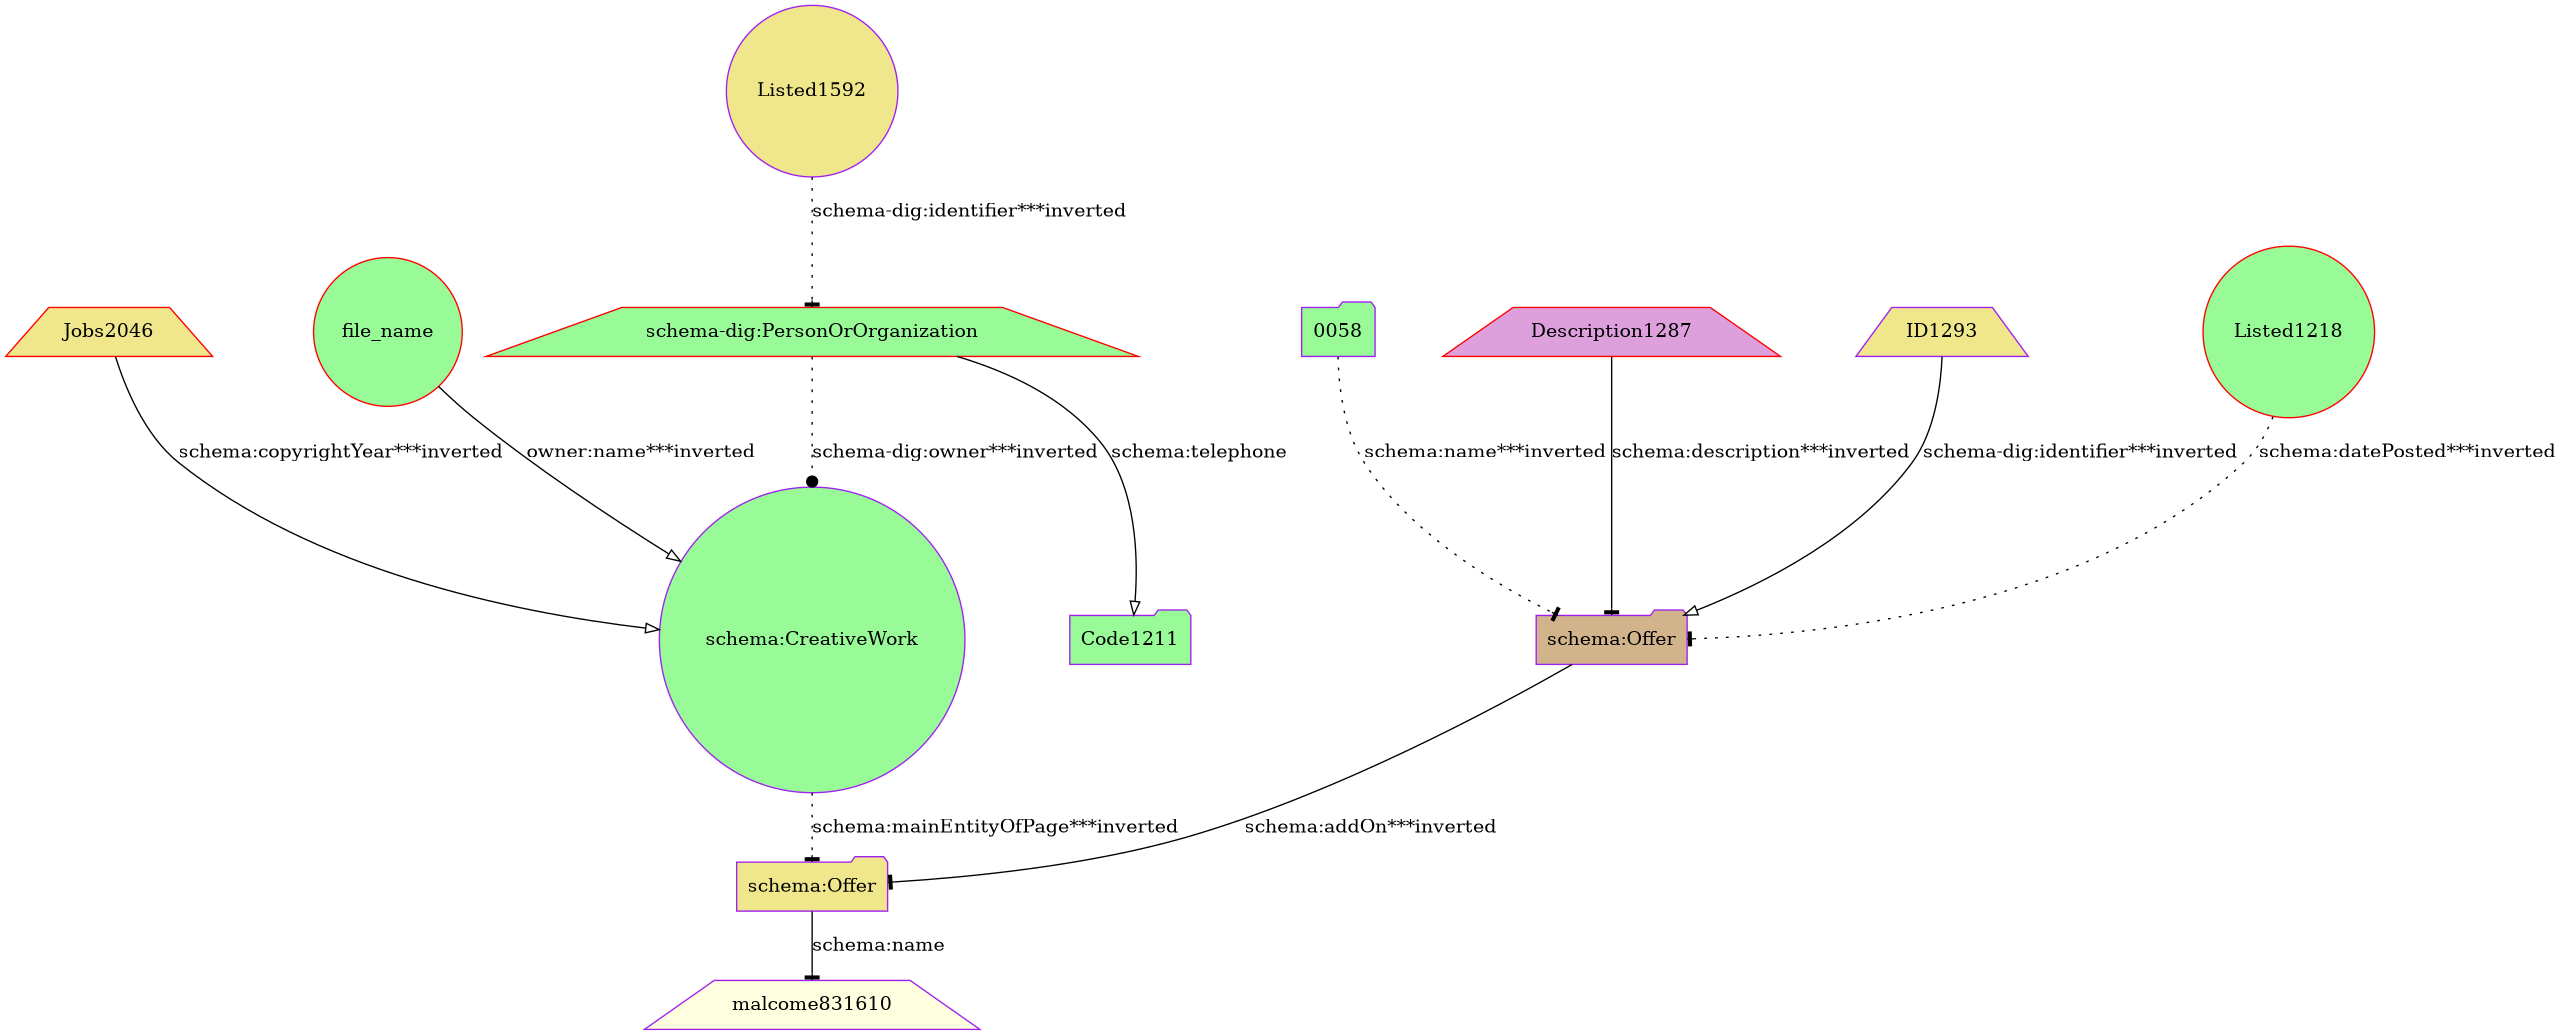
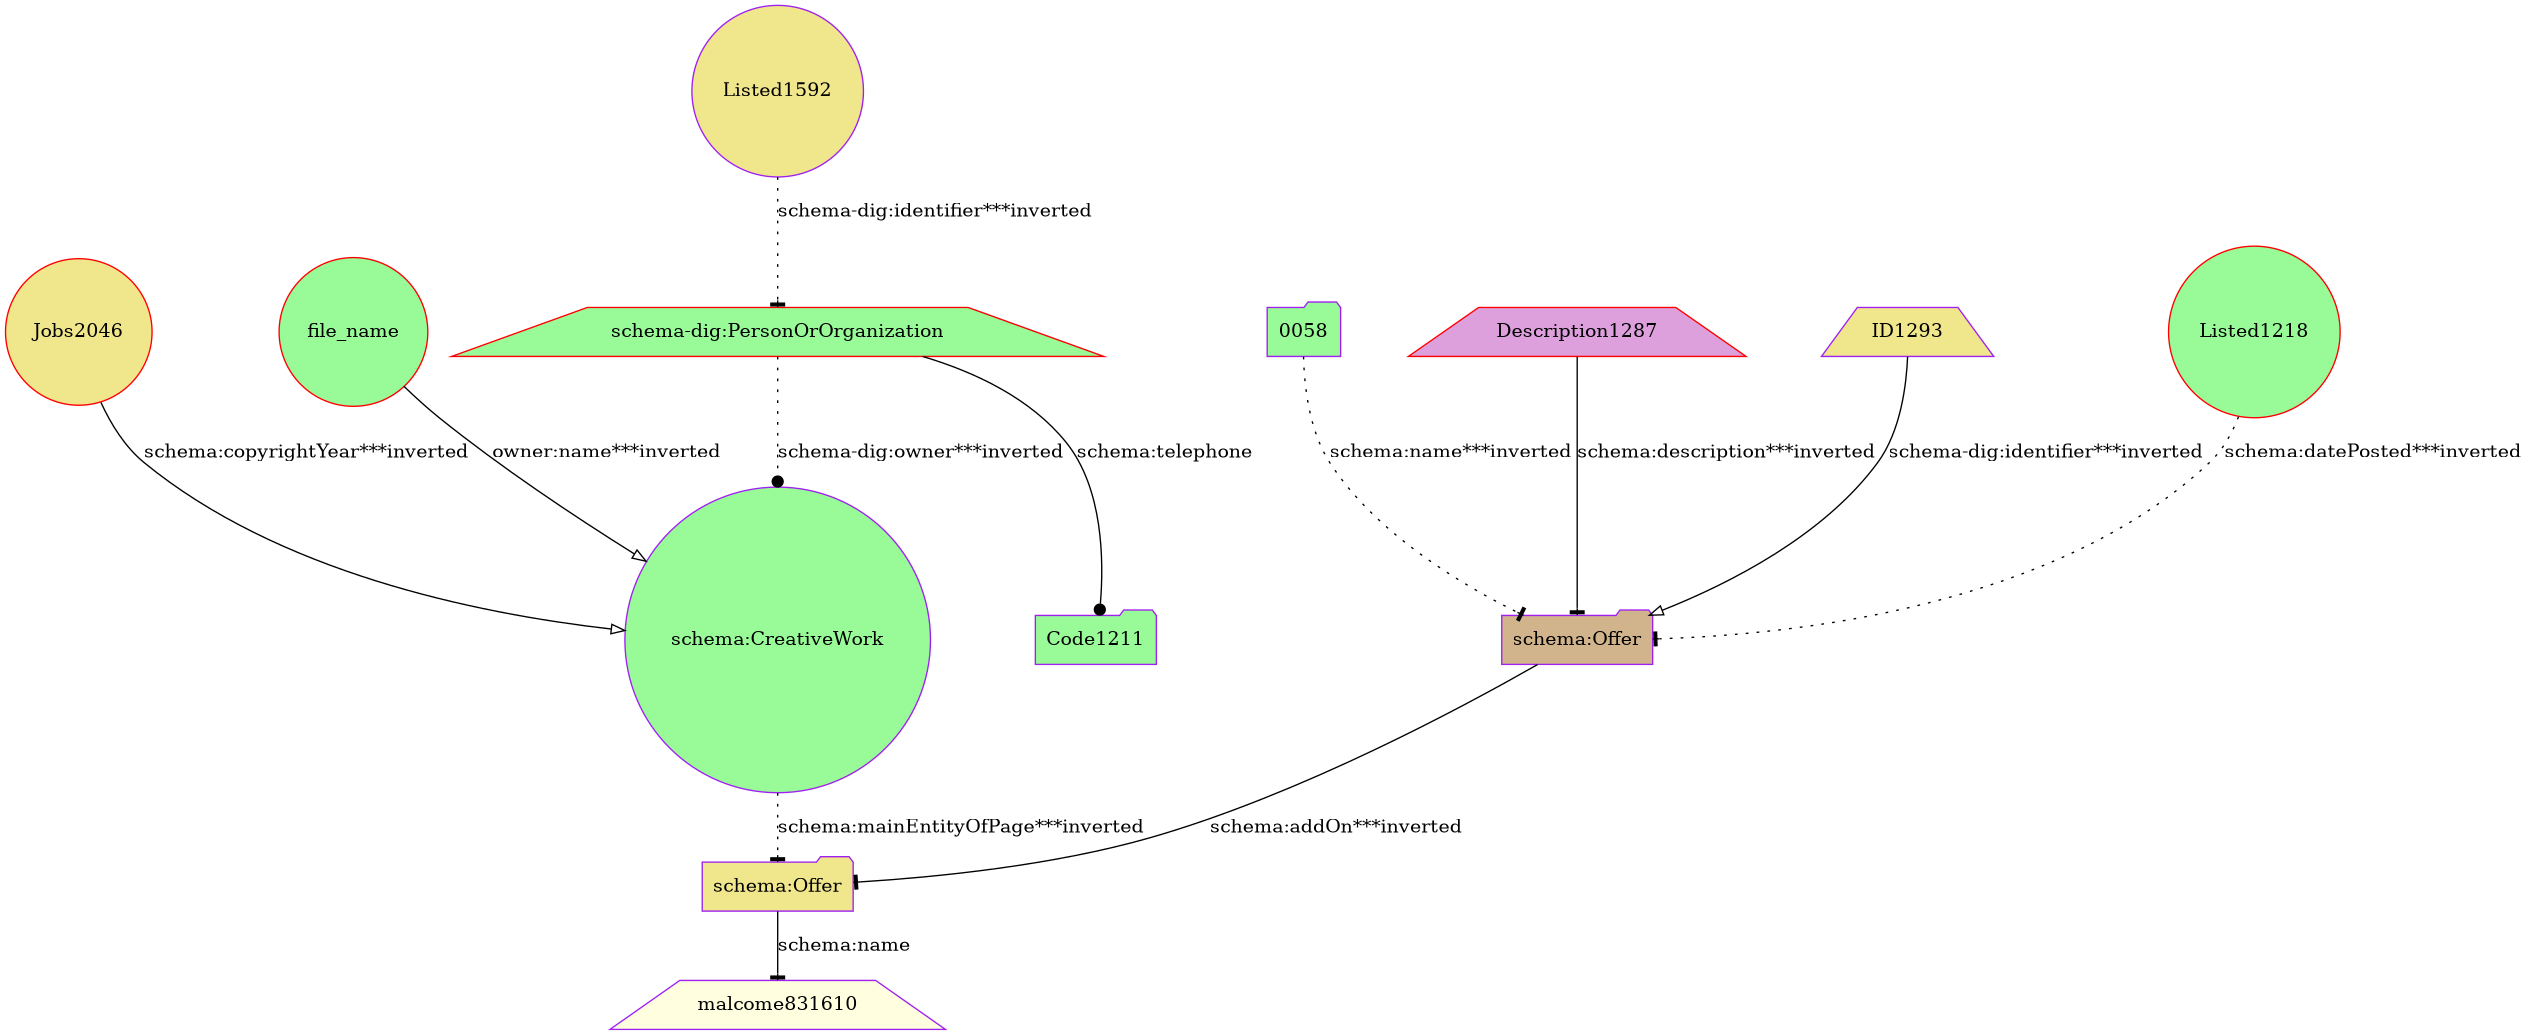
(109, 332) -> (79, 332)
(1099, 441) -> (1066, 442)
